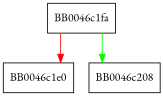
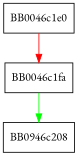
(61, 44) -> (39, 44)
(125, 78) -> (39, 137)
